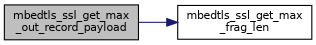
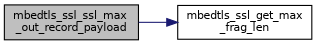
(71, 22) -> (71, 22)
